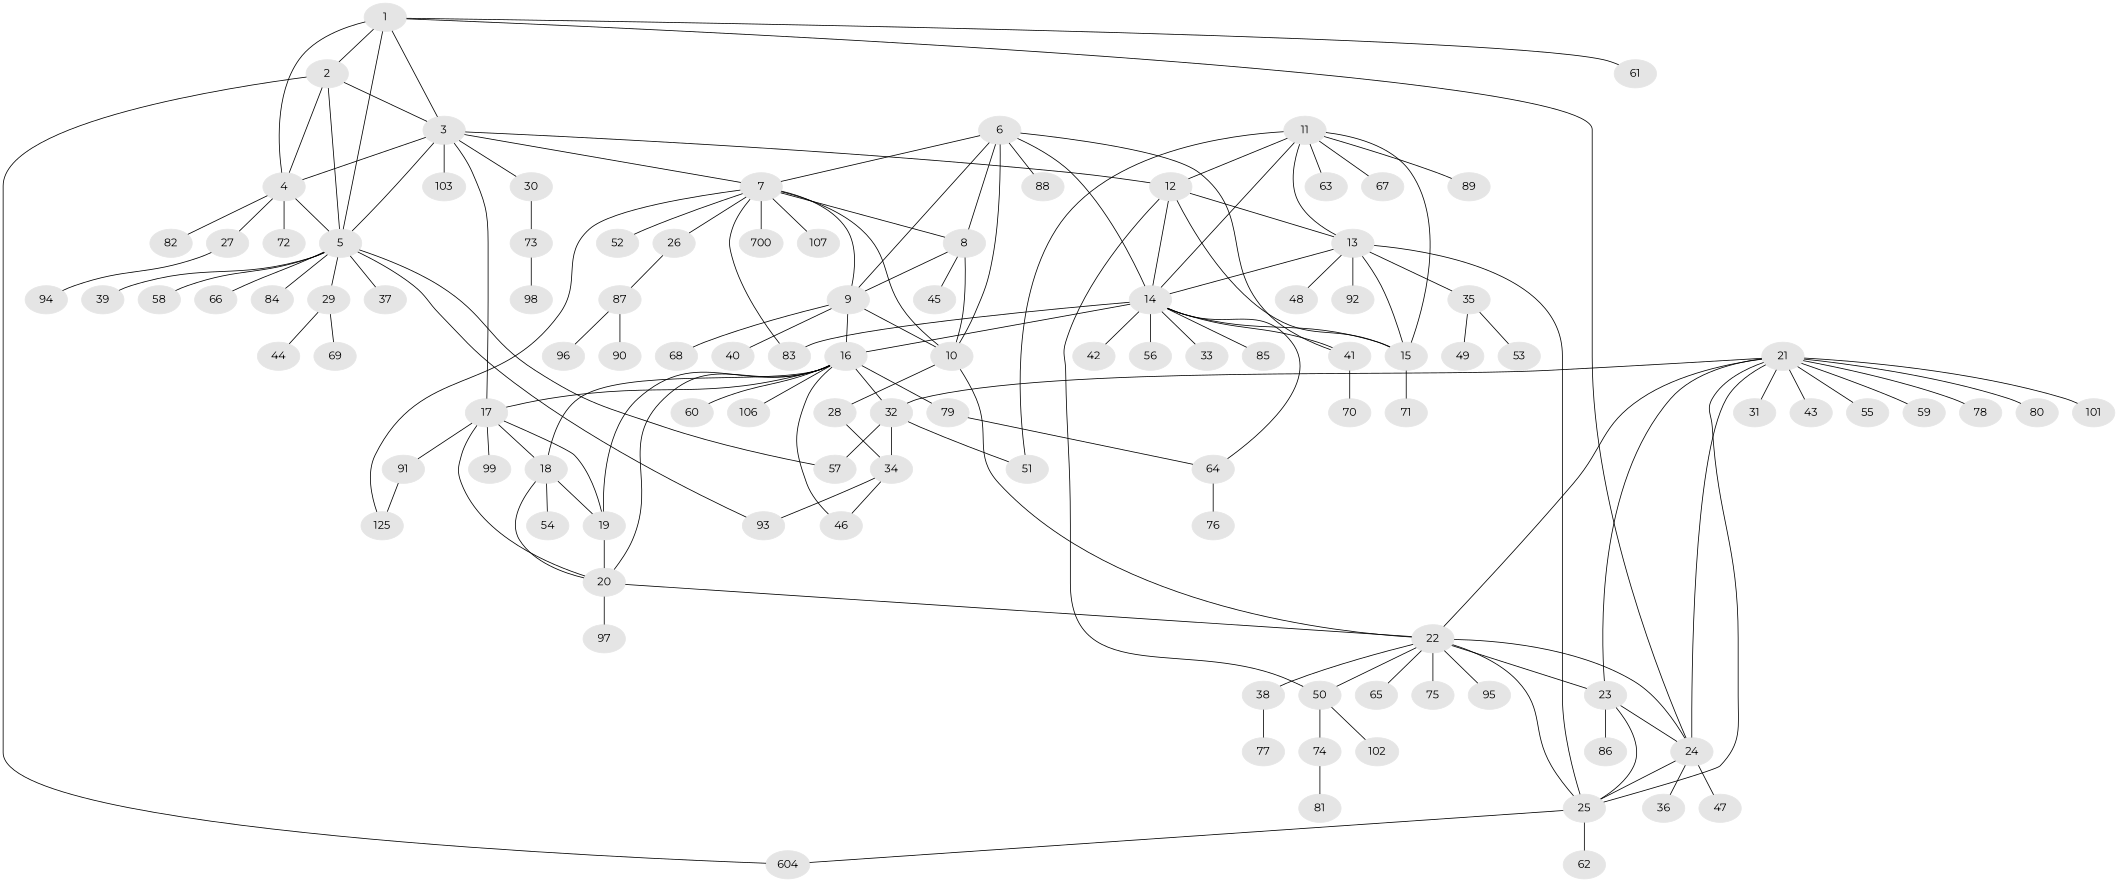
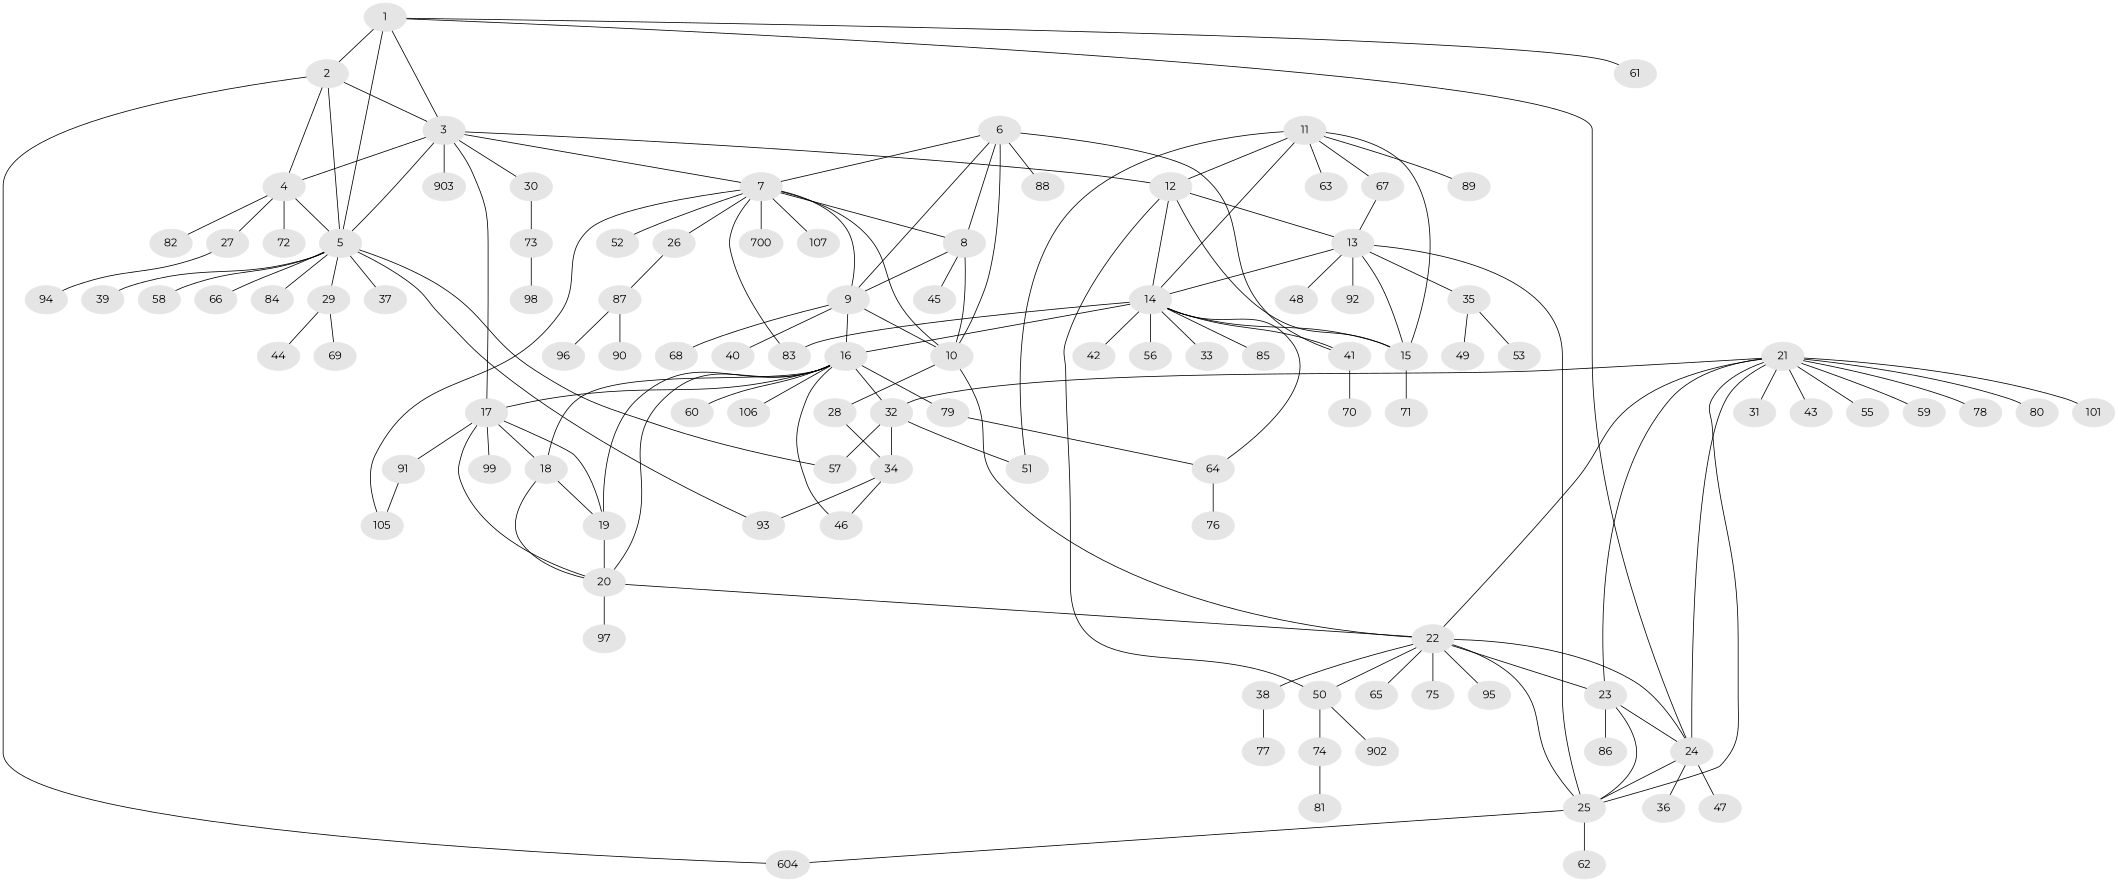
(292, 72) -> none
(444, 187) -> (444, 187)
(1297, 198) -> (1368, 215)
(1095, 200) -> none
(382, 526) -> (382, 526)
(548, 526) -> none
(1377, 752) -> (1377, 752)
